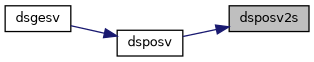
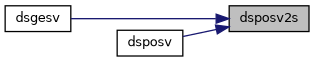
(88, 29) -> (143, 19)
